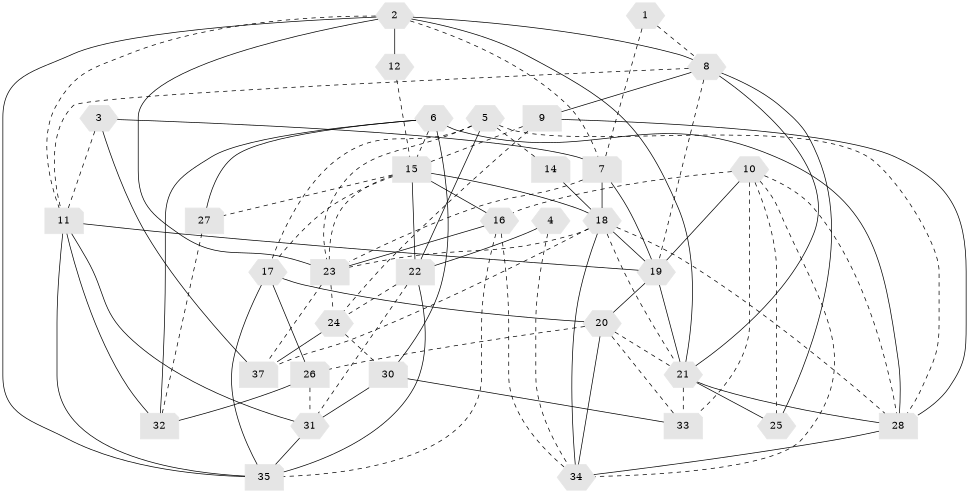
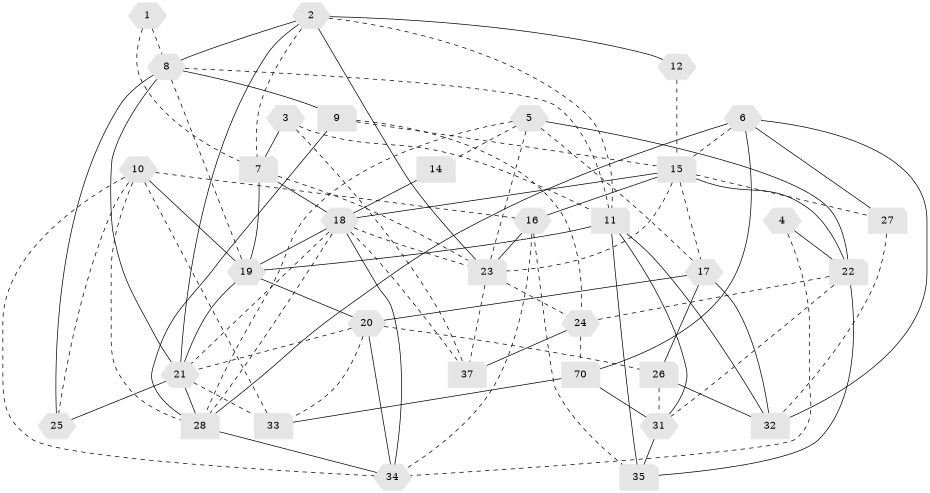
(3, 182) -> none
(160, 256) -> (386, 233)
(232, 374) -> (752, 343)
(388, 375) -> (581, 375)
